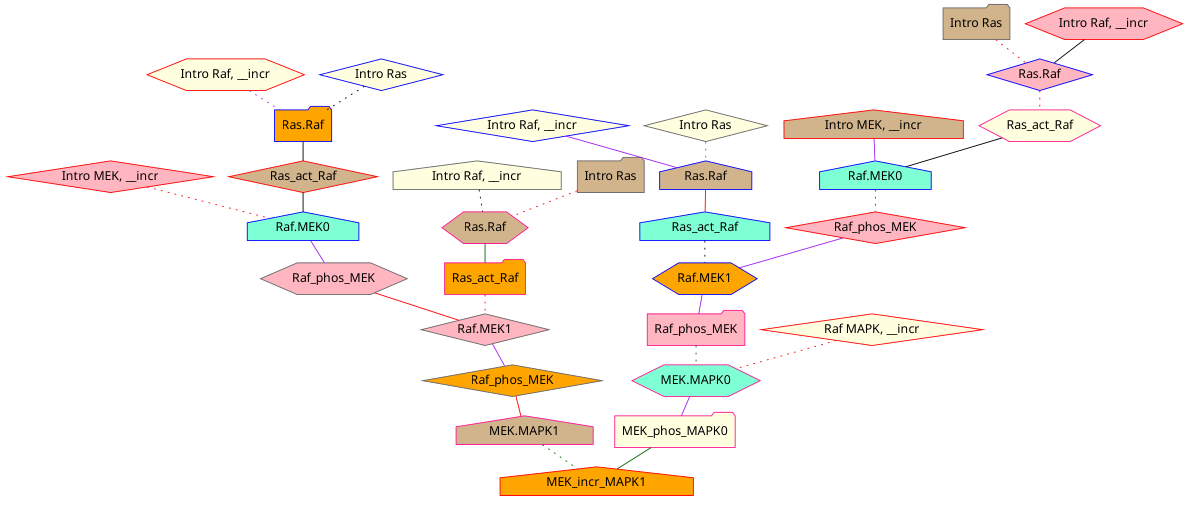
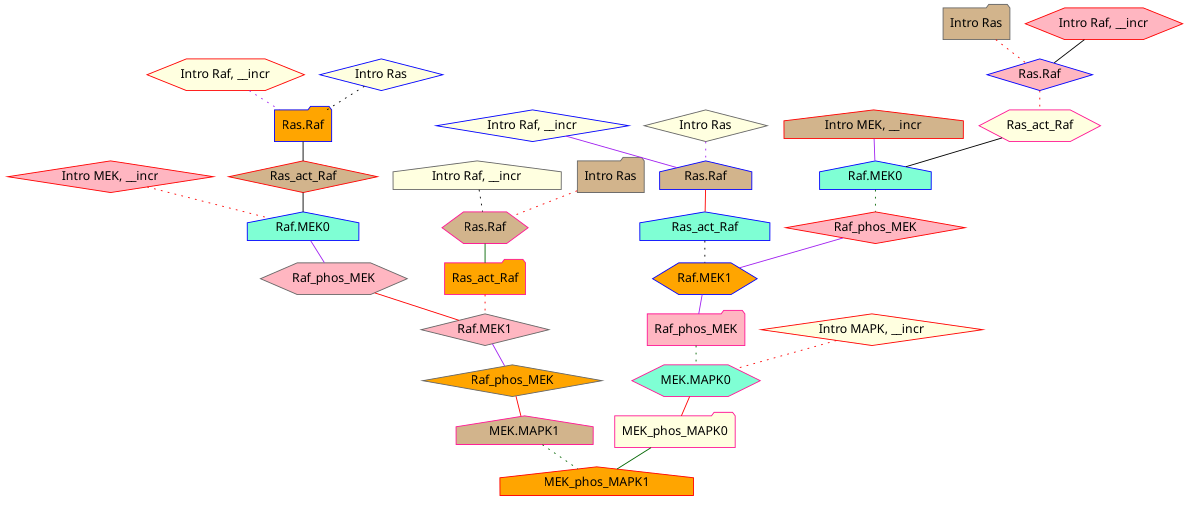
(872, 330) -> (872, 330)
(685, 406) -> (685, 406)
(597, 483) -> (597, 483)
